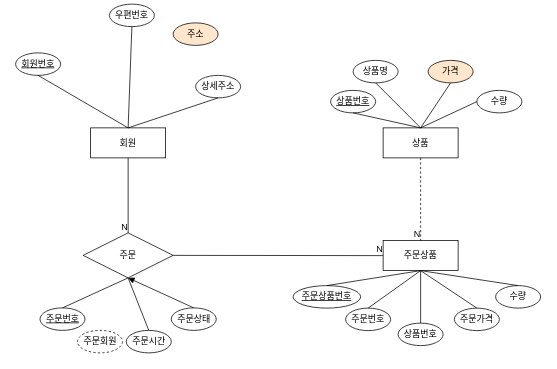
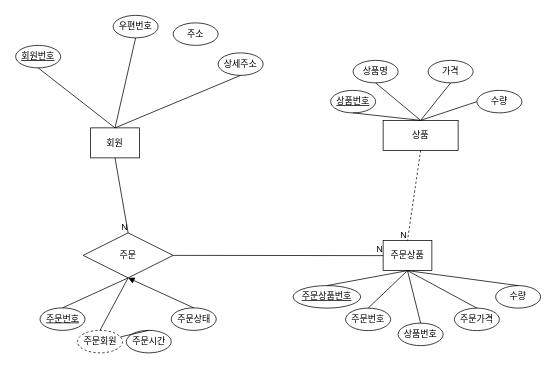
(132, 15) -> (135, 27)
(195, 34) -> (195, 34)
(38, 64) -> (38, 57)
(450, 72) -> (450, 72)
(218, 87) -> (240, 64)
(128, 143) -> (115, 143)
(420, 143) -> (420, 135)
(420, 256) -> (407, 256)
(138, 304) -> (135, 334)
none -> (113, 305)
